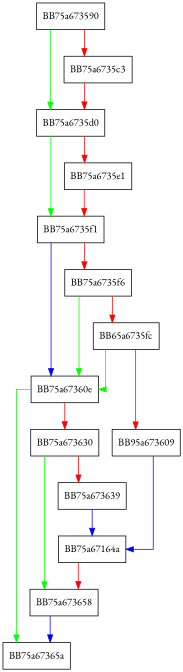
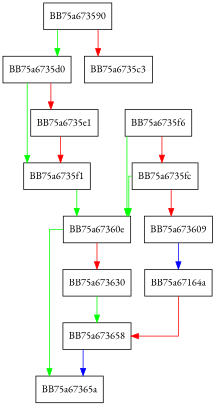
(84, 92) -> none
(84, 252) -> none
(51, 306) -> (77, 199)
(126, 336) -> (165, 176)
(146, 443) -> (178, 229)
(92, 496) -> none
